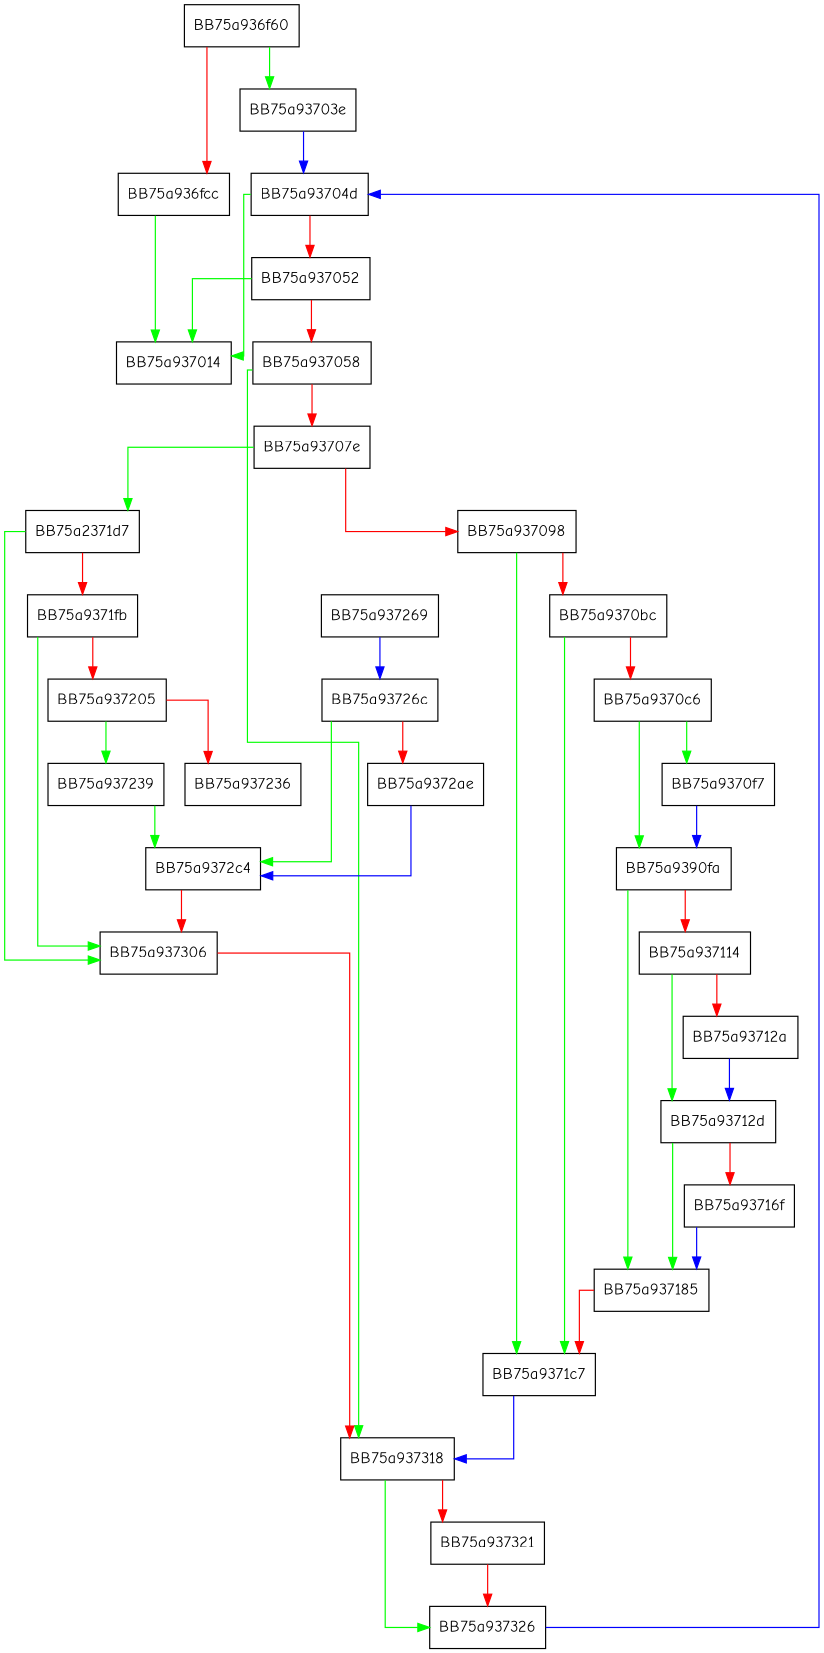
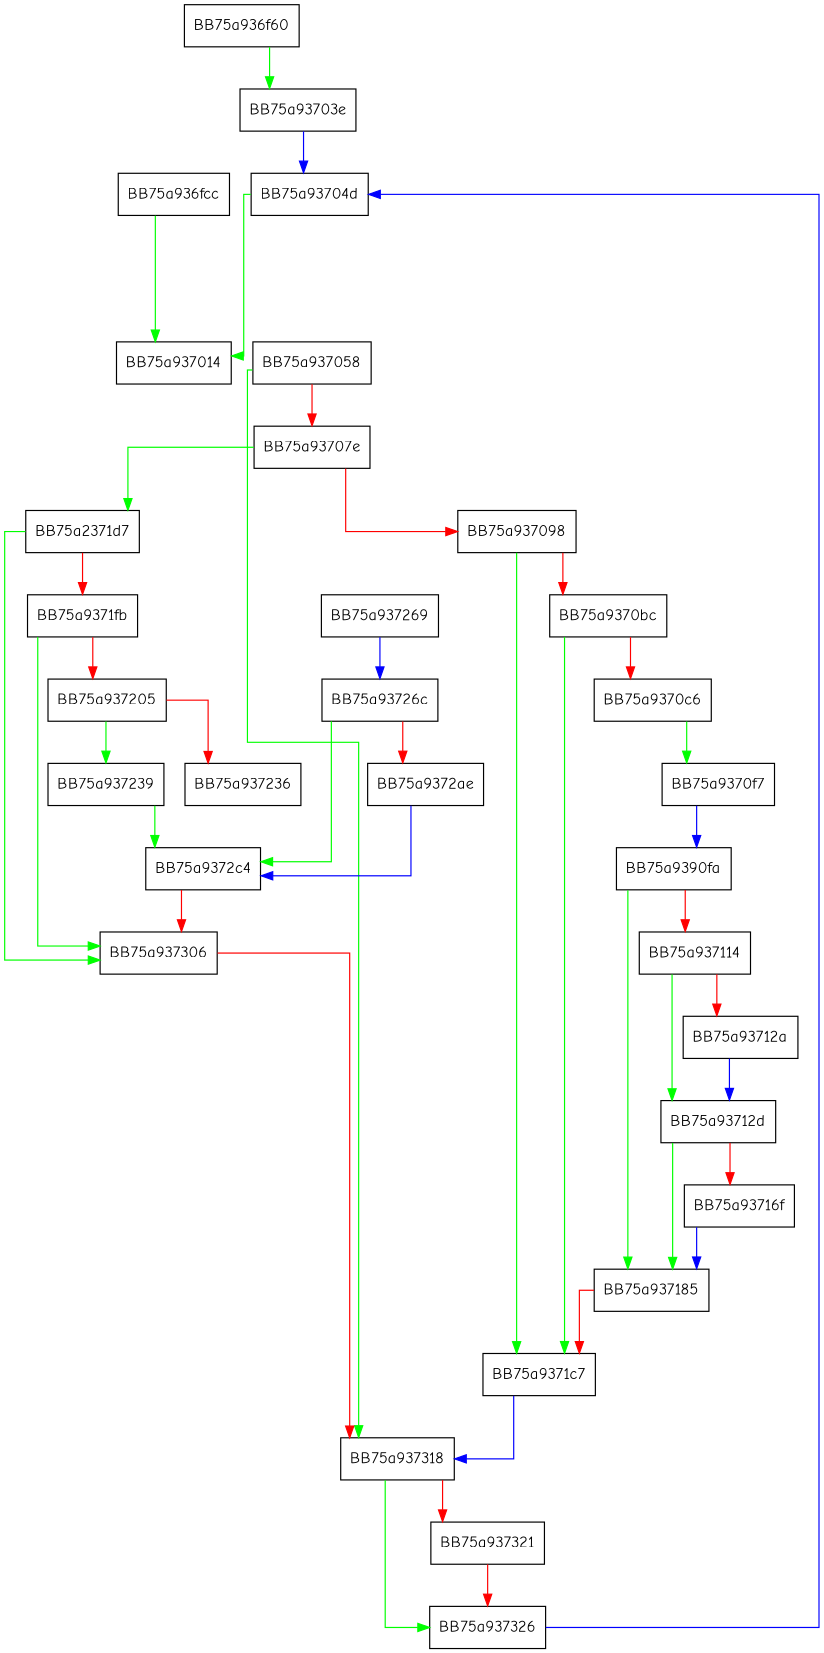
(207, 104) -> none
(311, 279) -> none
(639, 779) -> none
